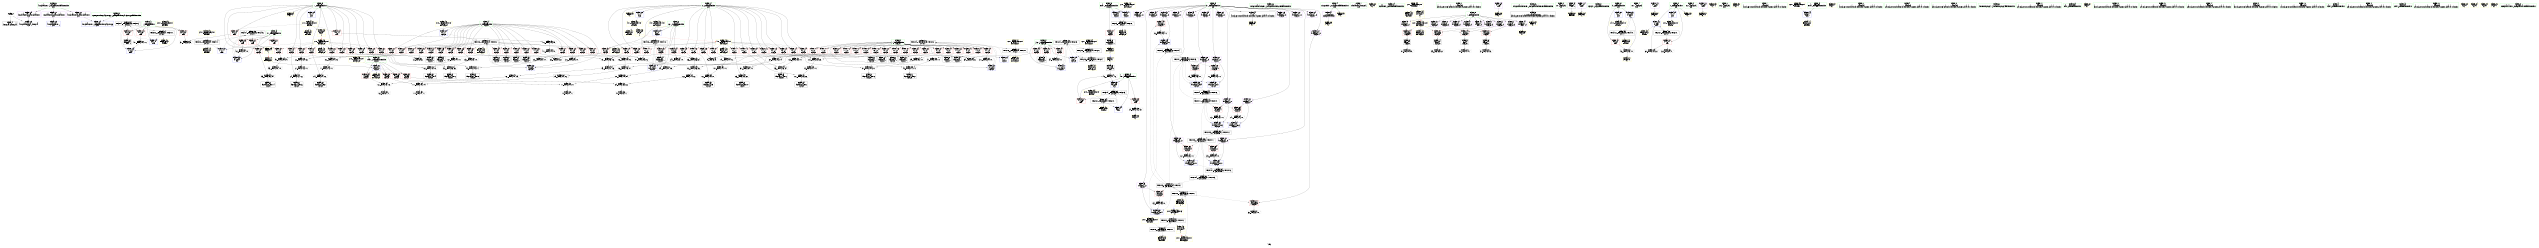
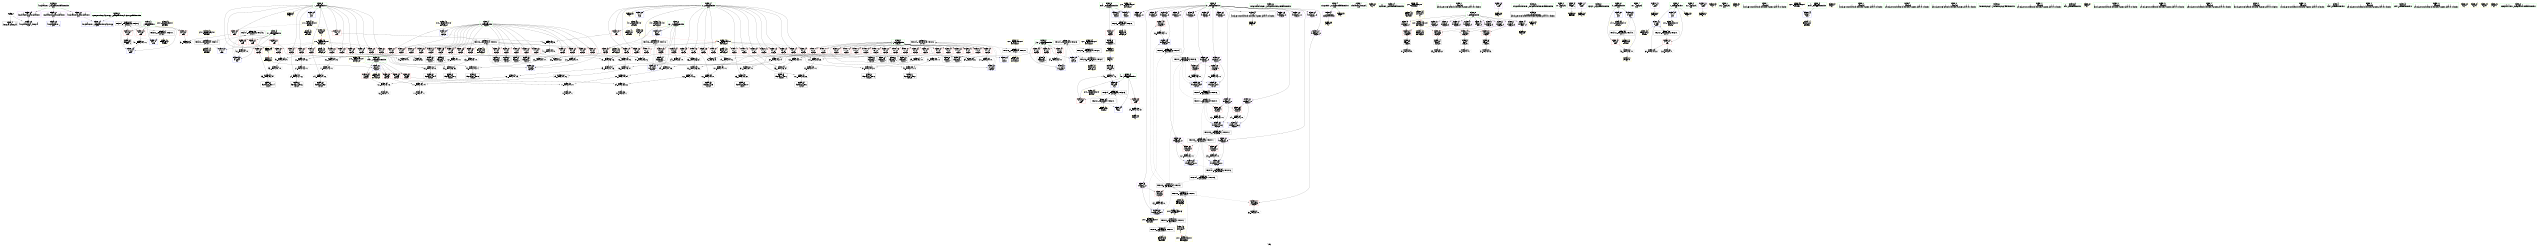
none -> (616, 33)
none -> (404, 59)
(406, 78) -> (406, 78)
